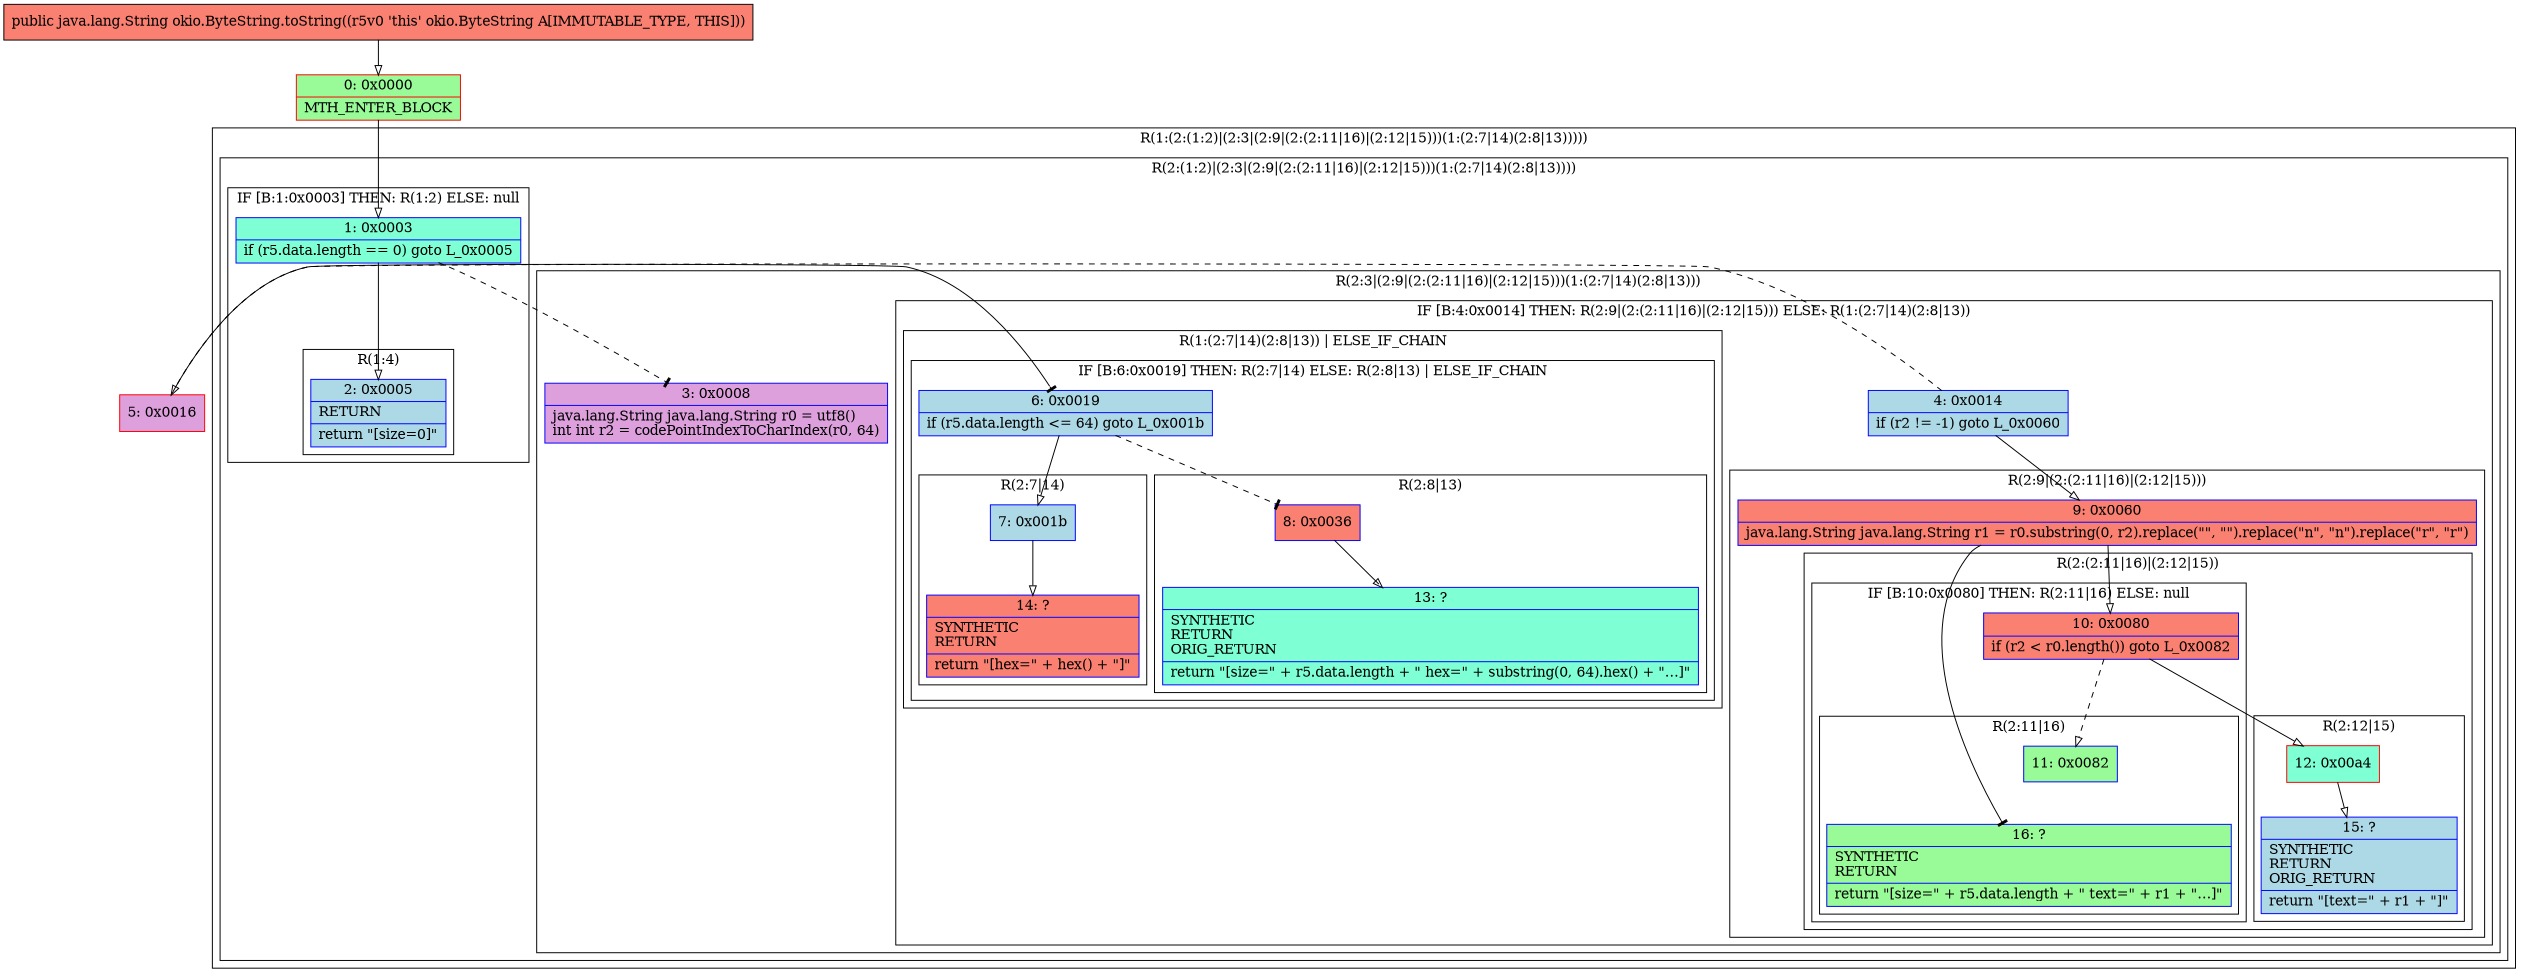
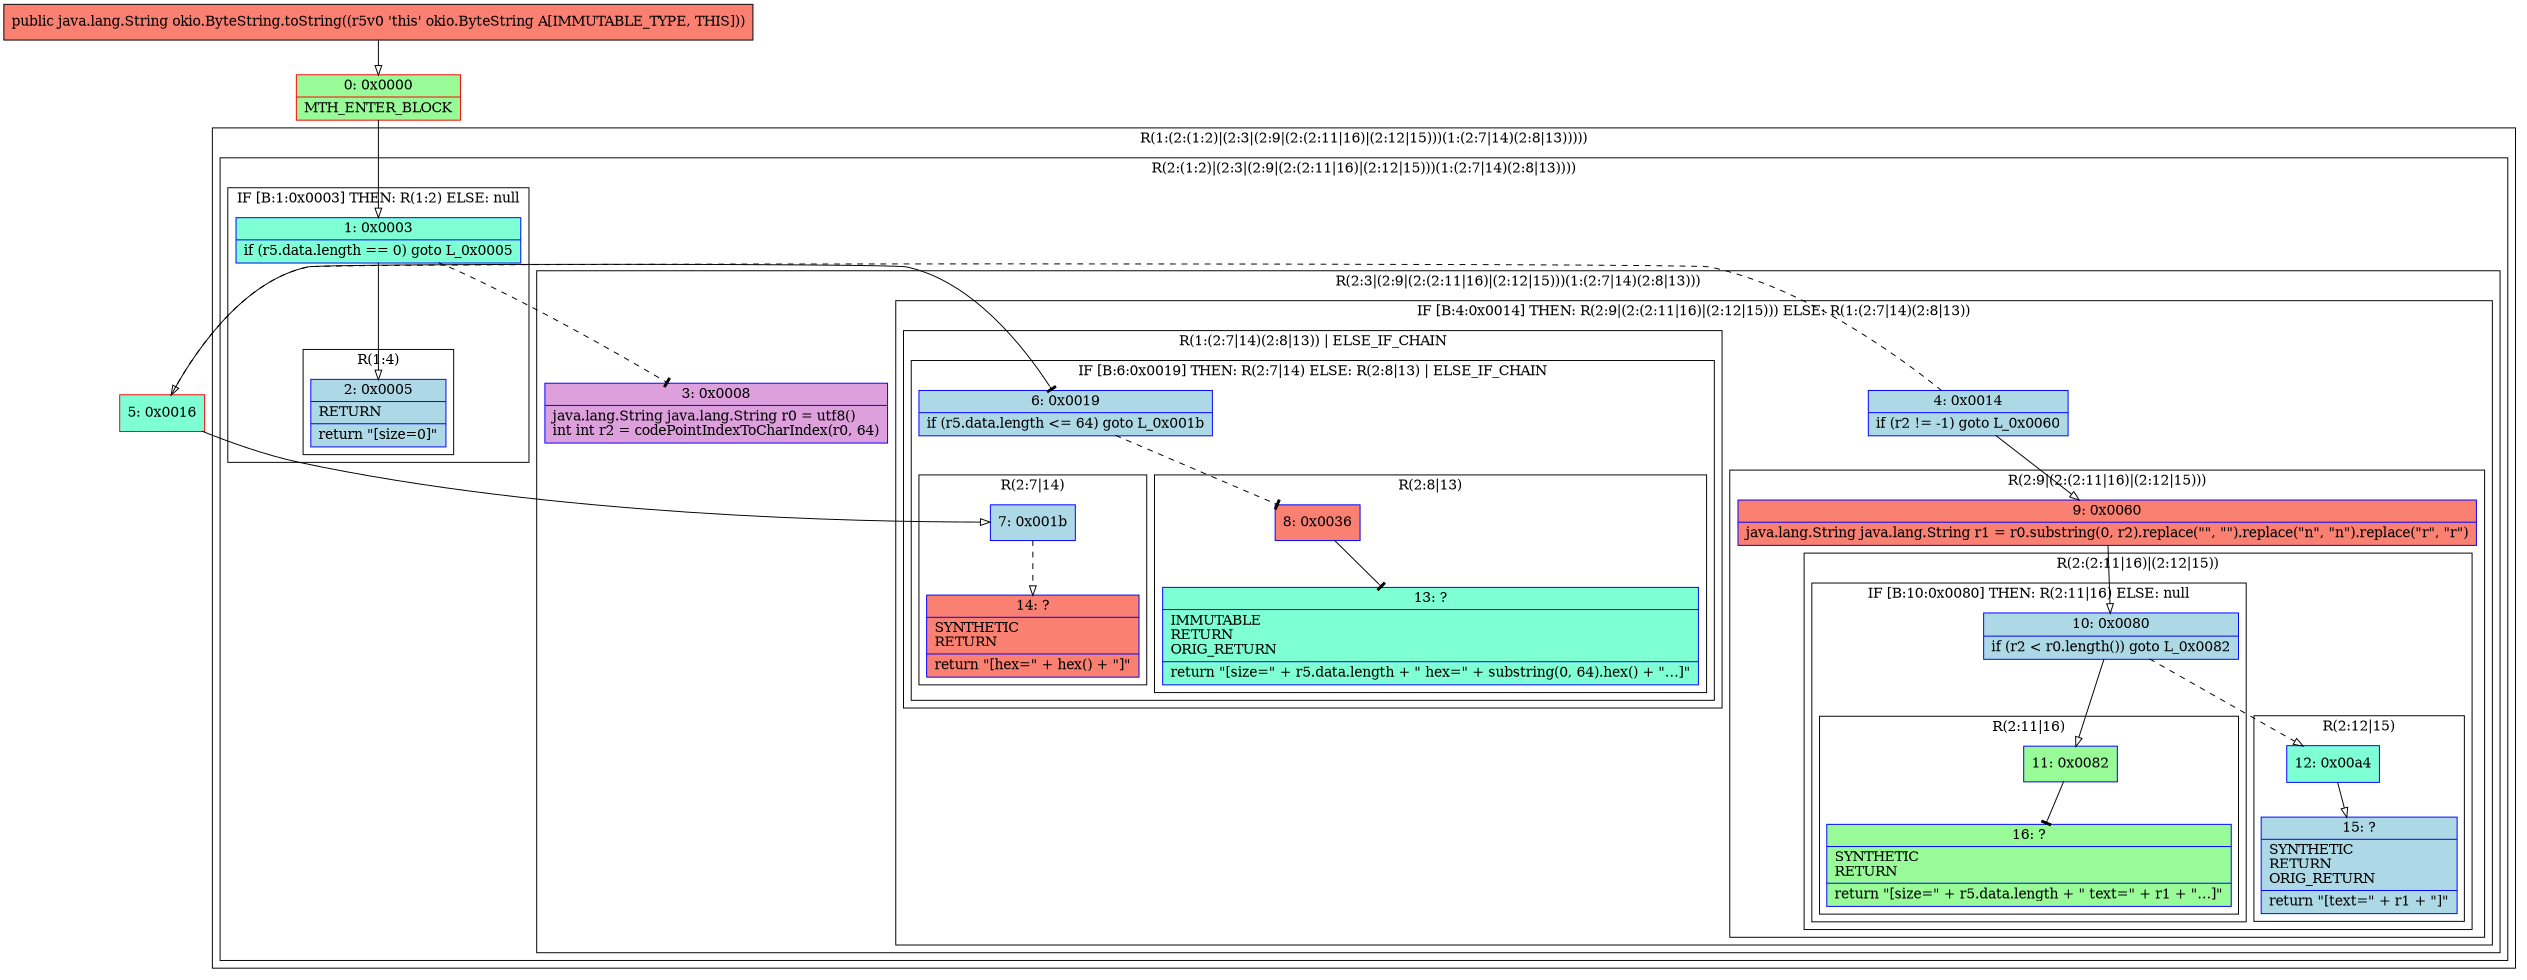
(162, 413) -> (162, 413)
(1050, 466) -> (587, 504)
(1357, 562) -> (1357, 562)
(1033, 563) -> (1033, 563)
(1213, 621) -> (1216, 621)
(2111, 636) -> (2111, 636)
(1947, 682) -> (2056, 801)
(2091, 698) -> (2091, 698)
(2222, 700) -> (2222, 700)
(2333, 764) -> (2333, 764)
